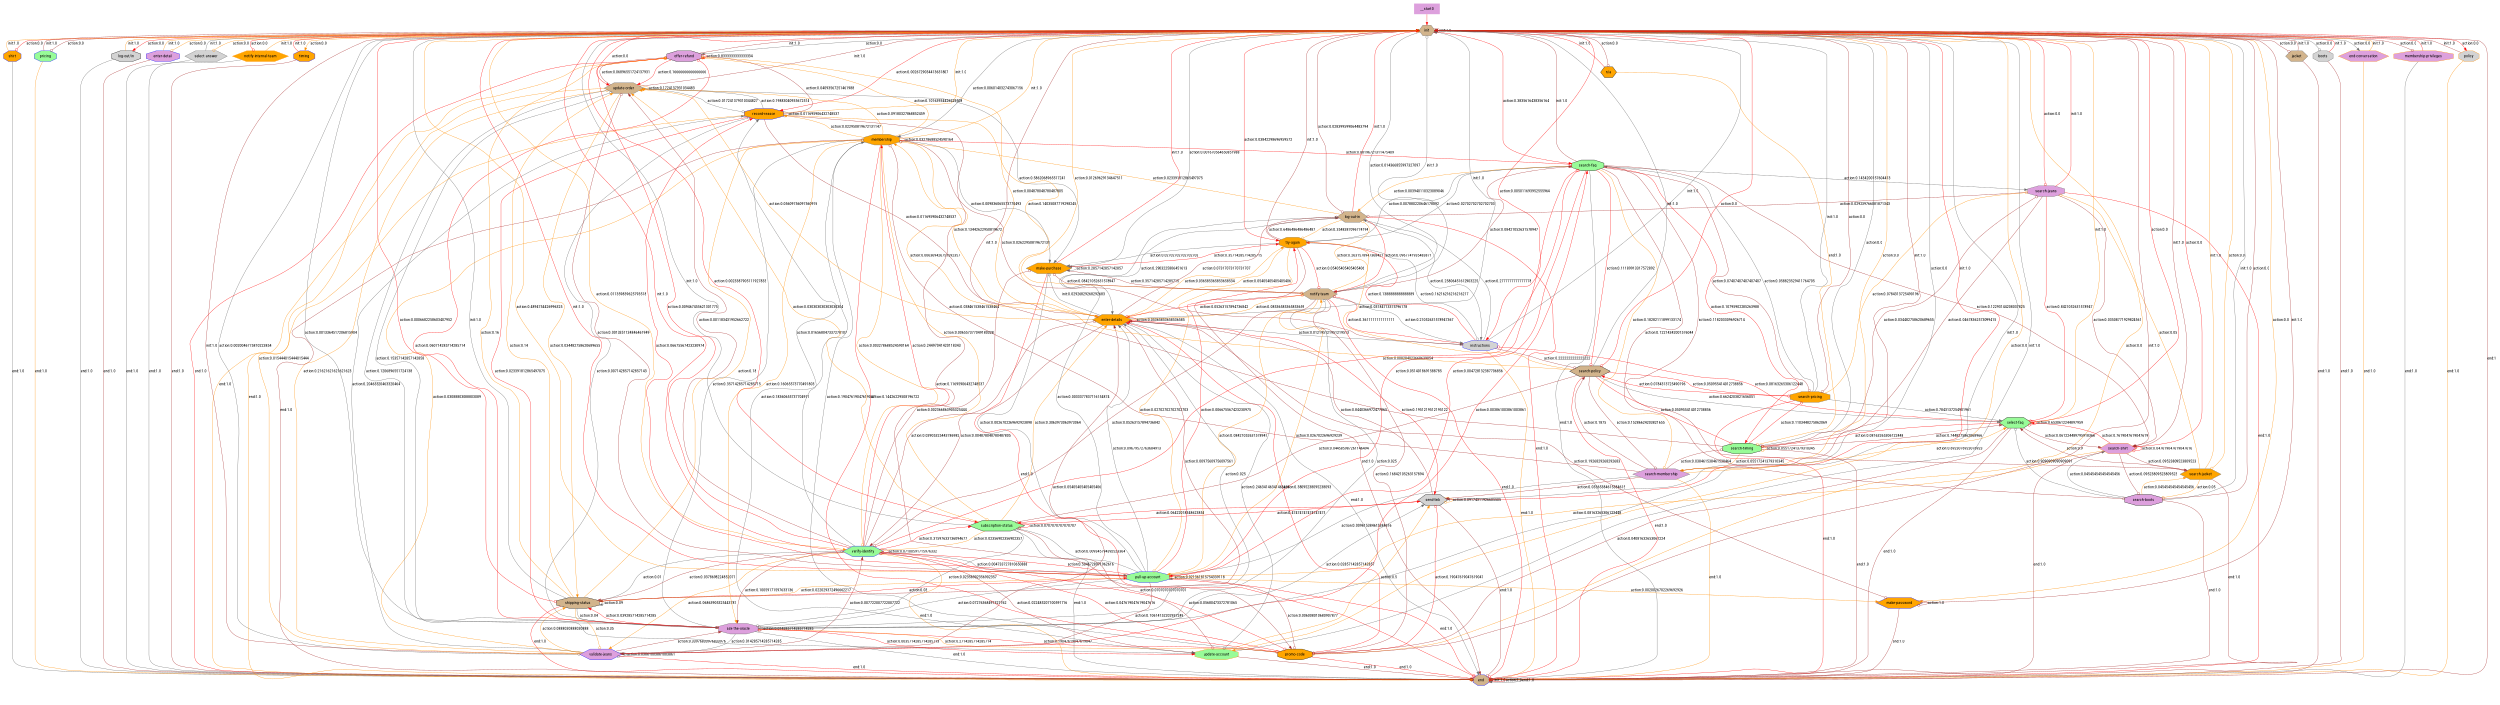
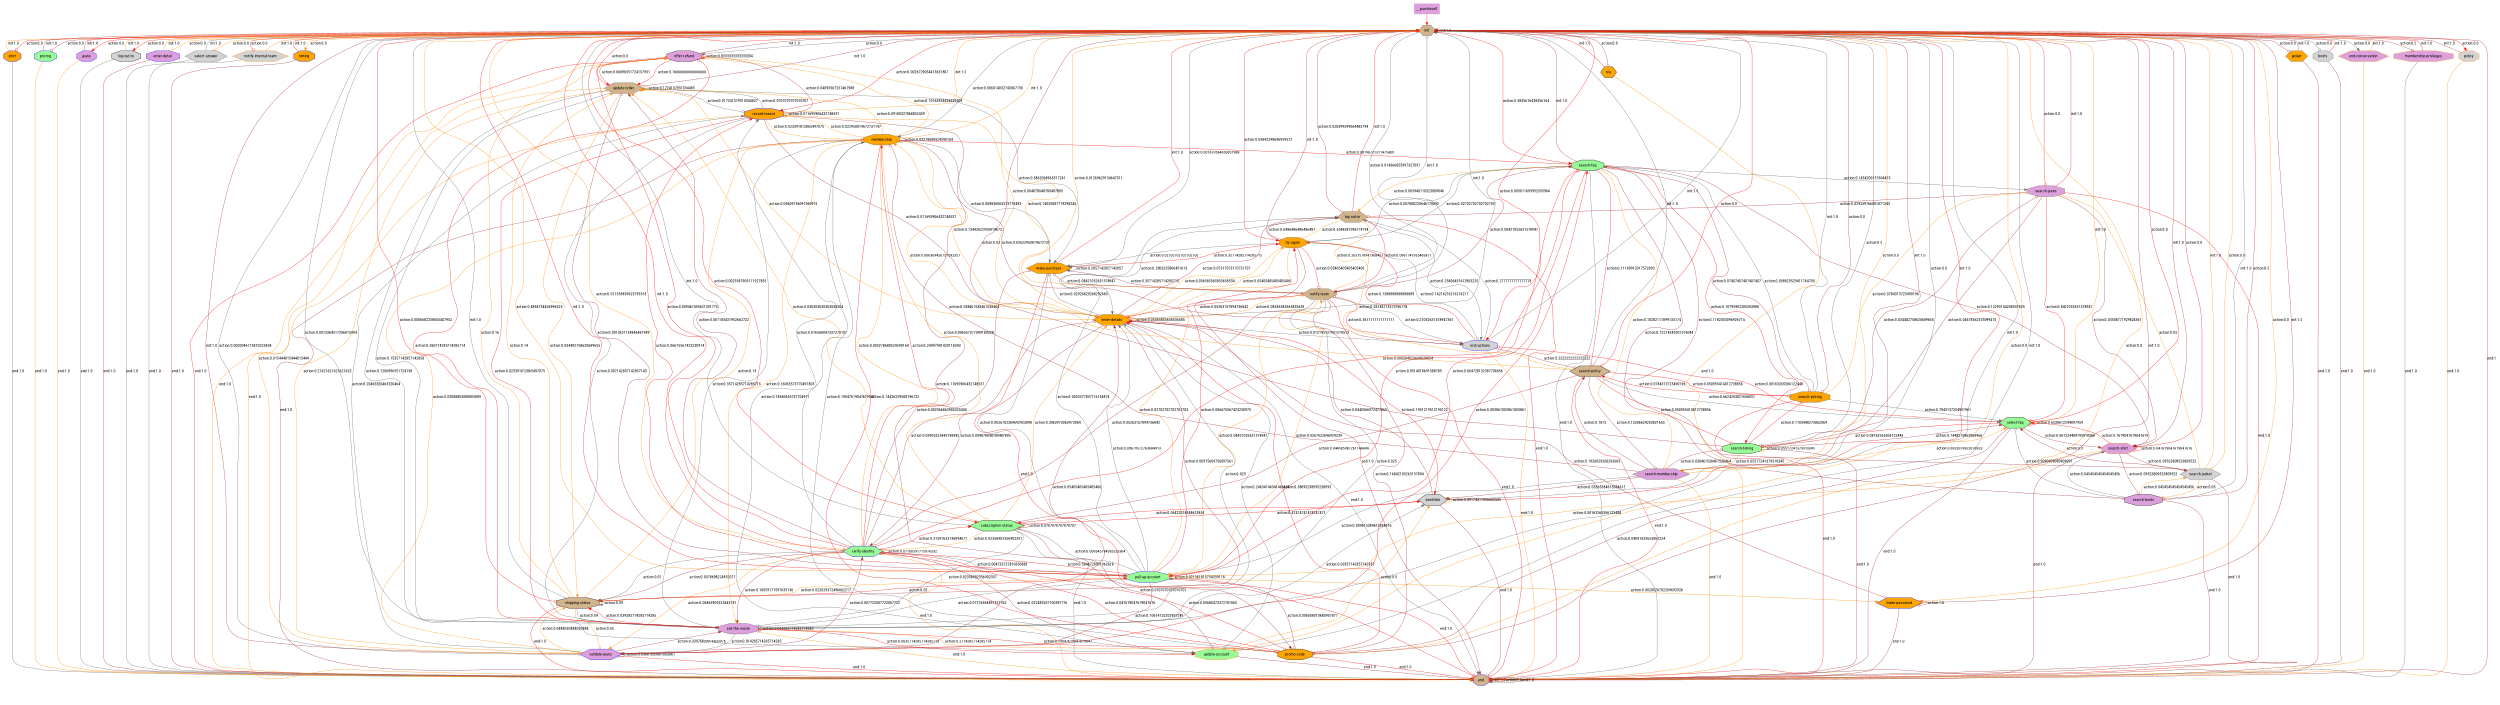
(1427, 9) -> (1427, 9)
none -> (87, 56)
(260, 56) -> (260, 56)
(2297, 56) -> (2297, 56)
(785, 101) -> (785, 101)
(1122, 175) -> (811, 137)
(1823, 224) -> (1694, 412)
(991, 243) -> (991, 243)
(1084, 294) -> (1084, 294)
(2201, 474) -> (2201, 474)
(1424, 625) -> none
(1112, 672) -> (1112, 672)
